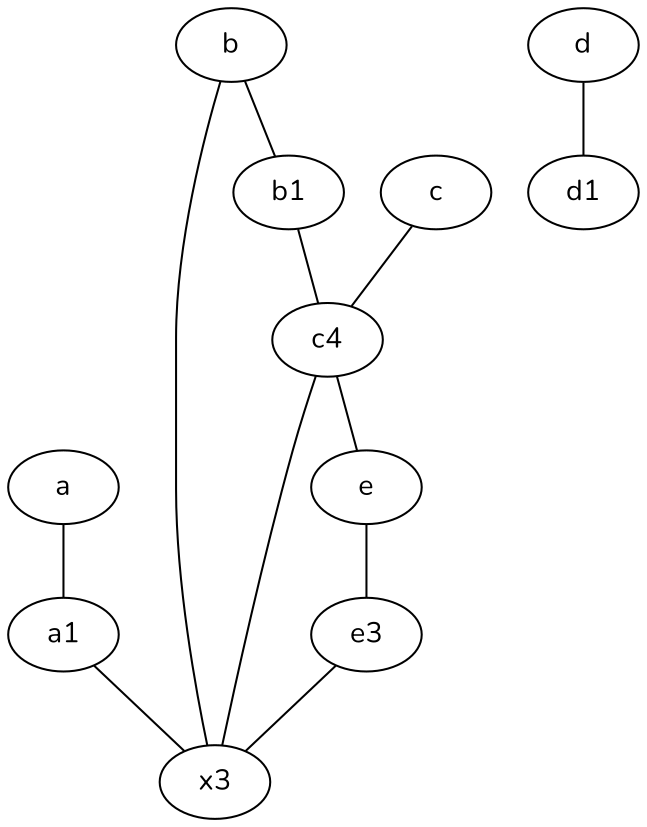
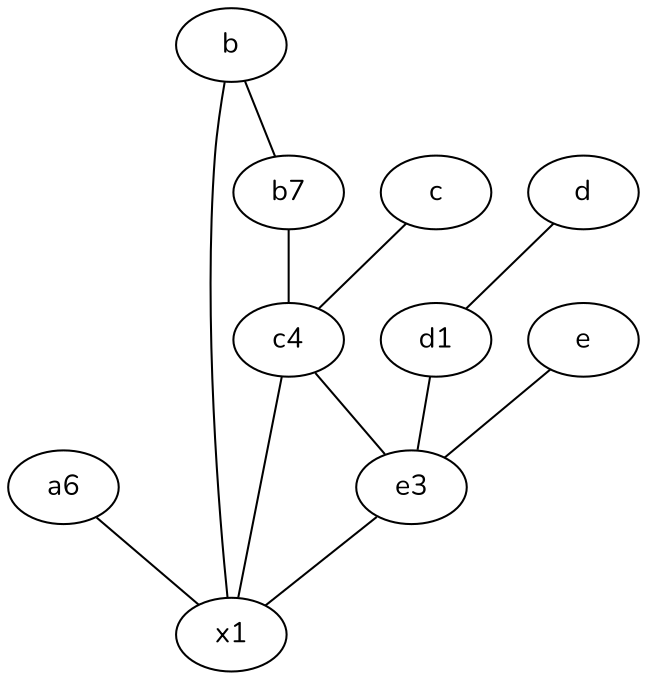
(289, 192) -> (289, 192)
none -> (424, 413)
(347, 414) -> (350, 414)
(63, 487) -> none
(63, 635) -> (63, 487)
(215, 782) -> (231, 635)
